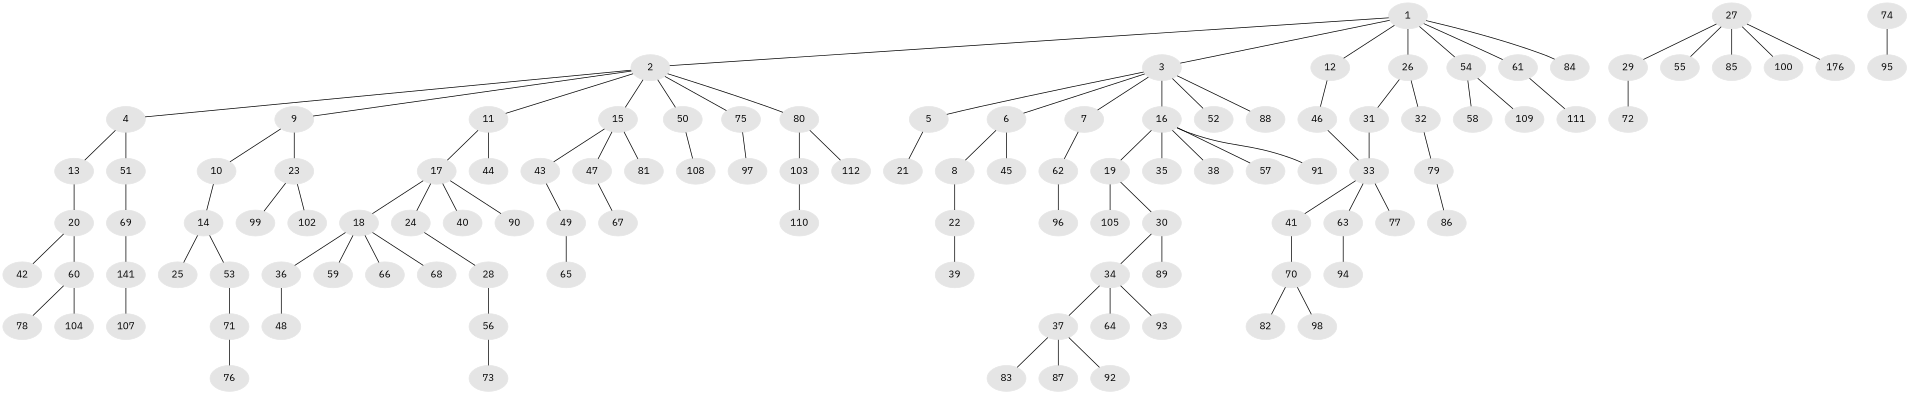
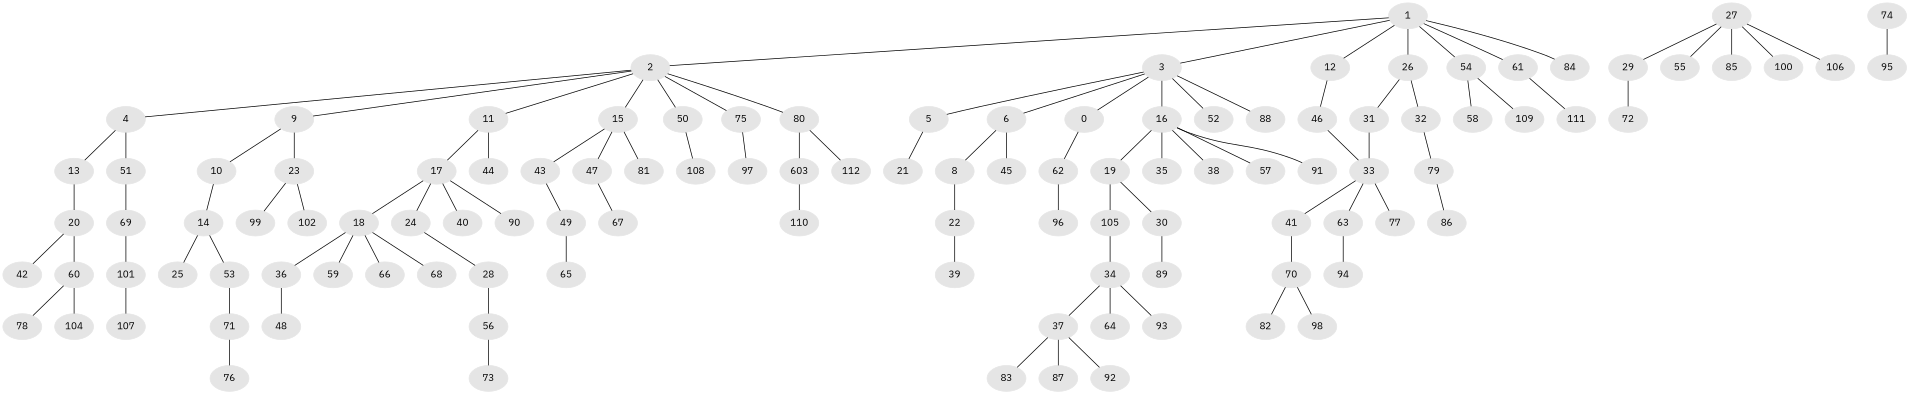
(1835, 68) -> (1835, 68)
(1084, 119) -> (1084, 119)
(799, 171) -> (799, 171)
(1136, 249) -> (1110, 249)
(126, 275) -> (126, 275)
